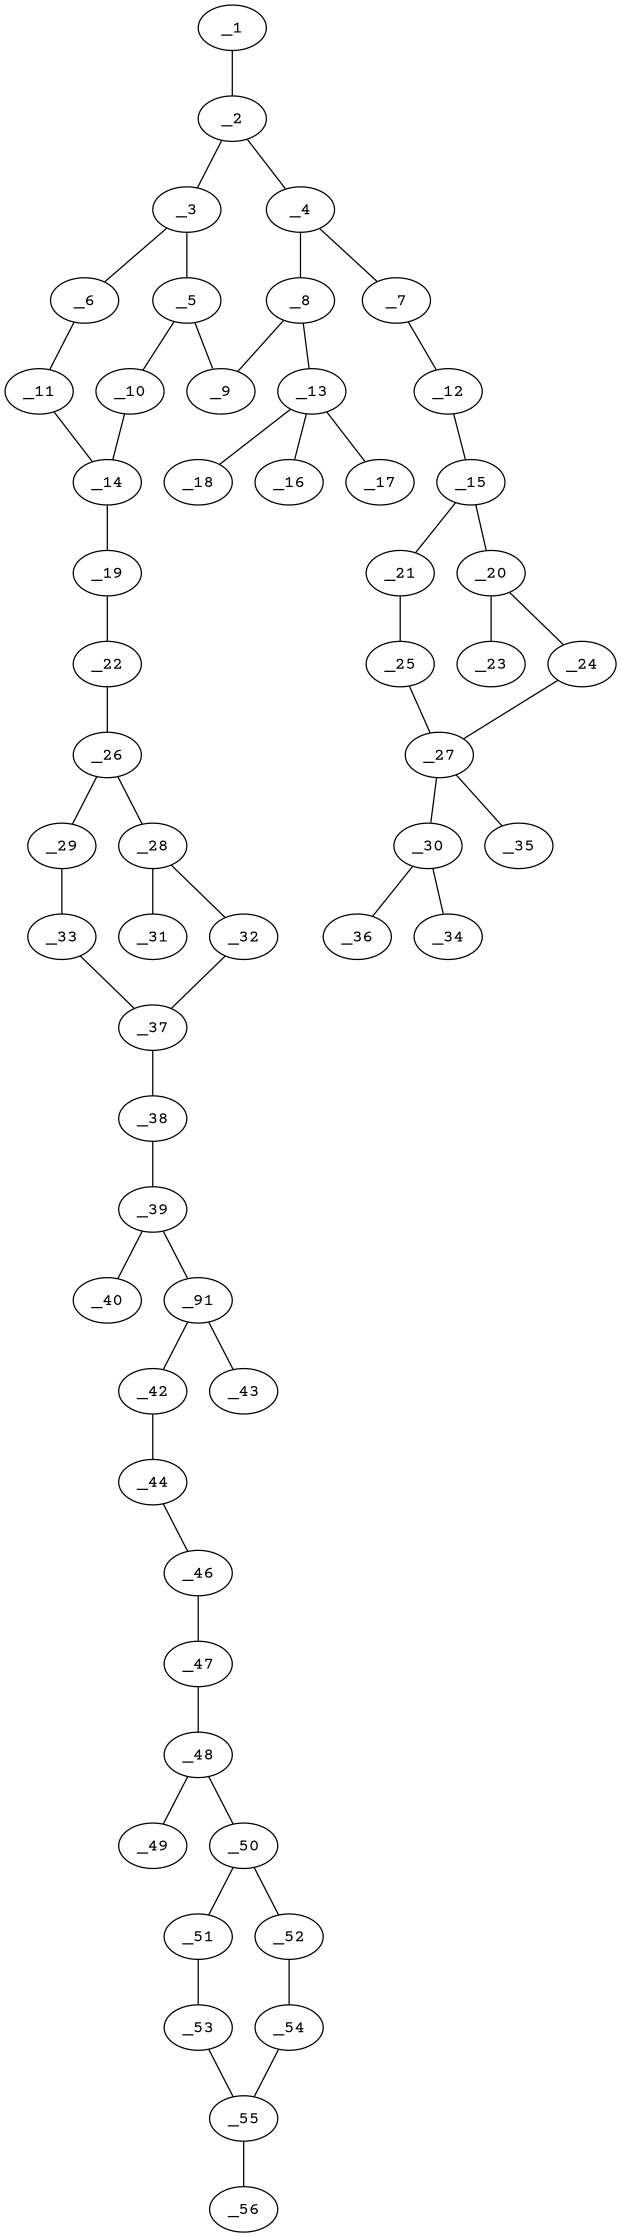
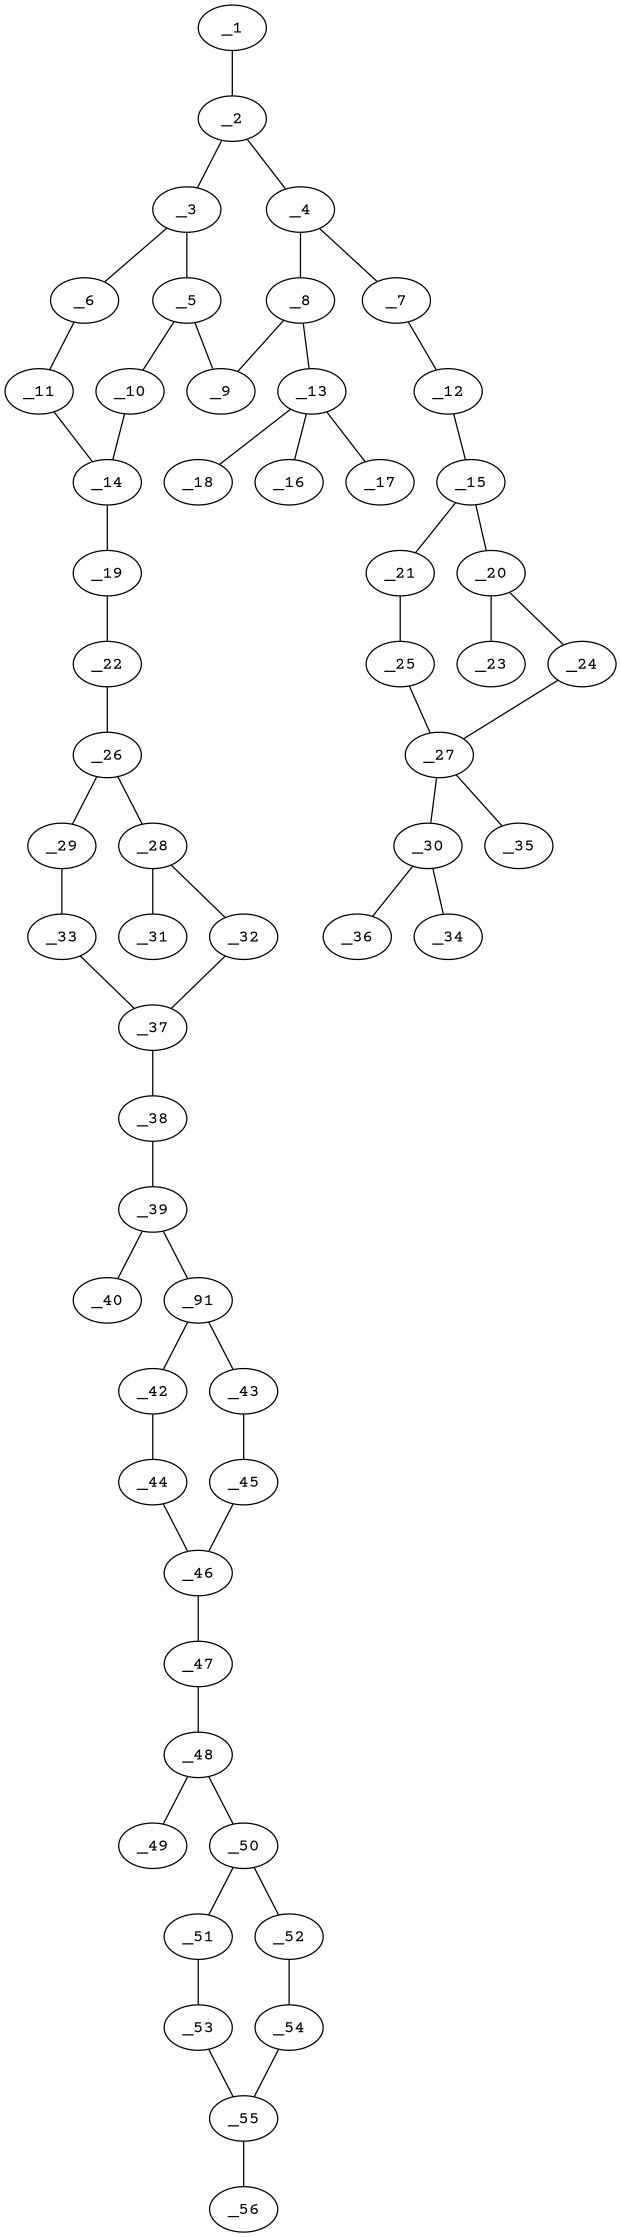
none -> (244, 1482)
